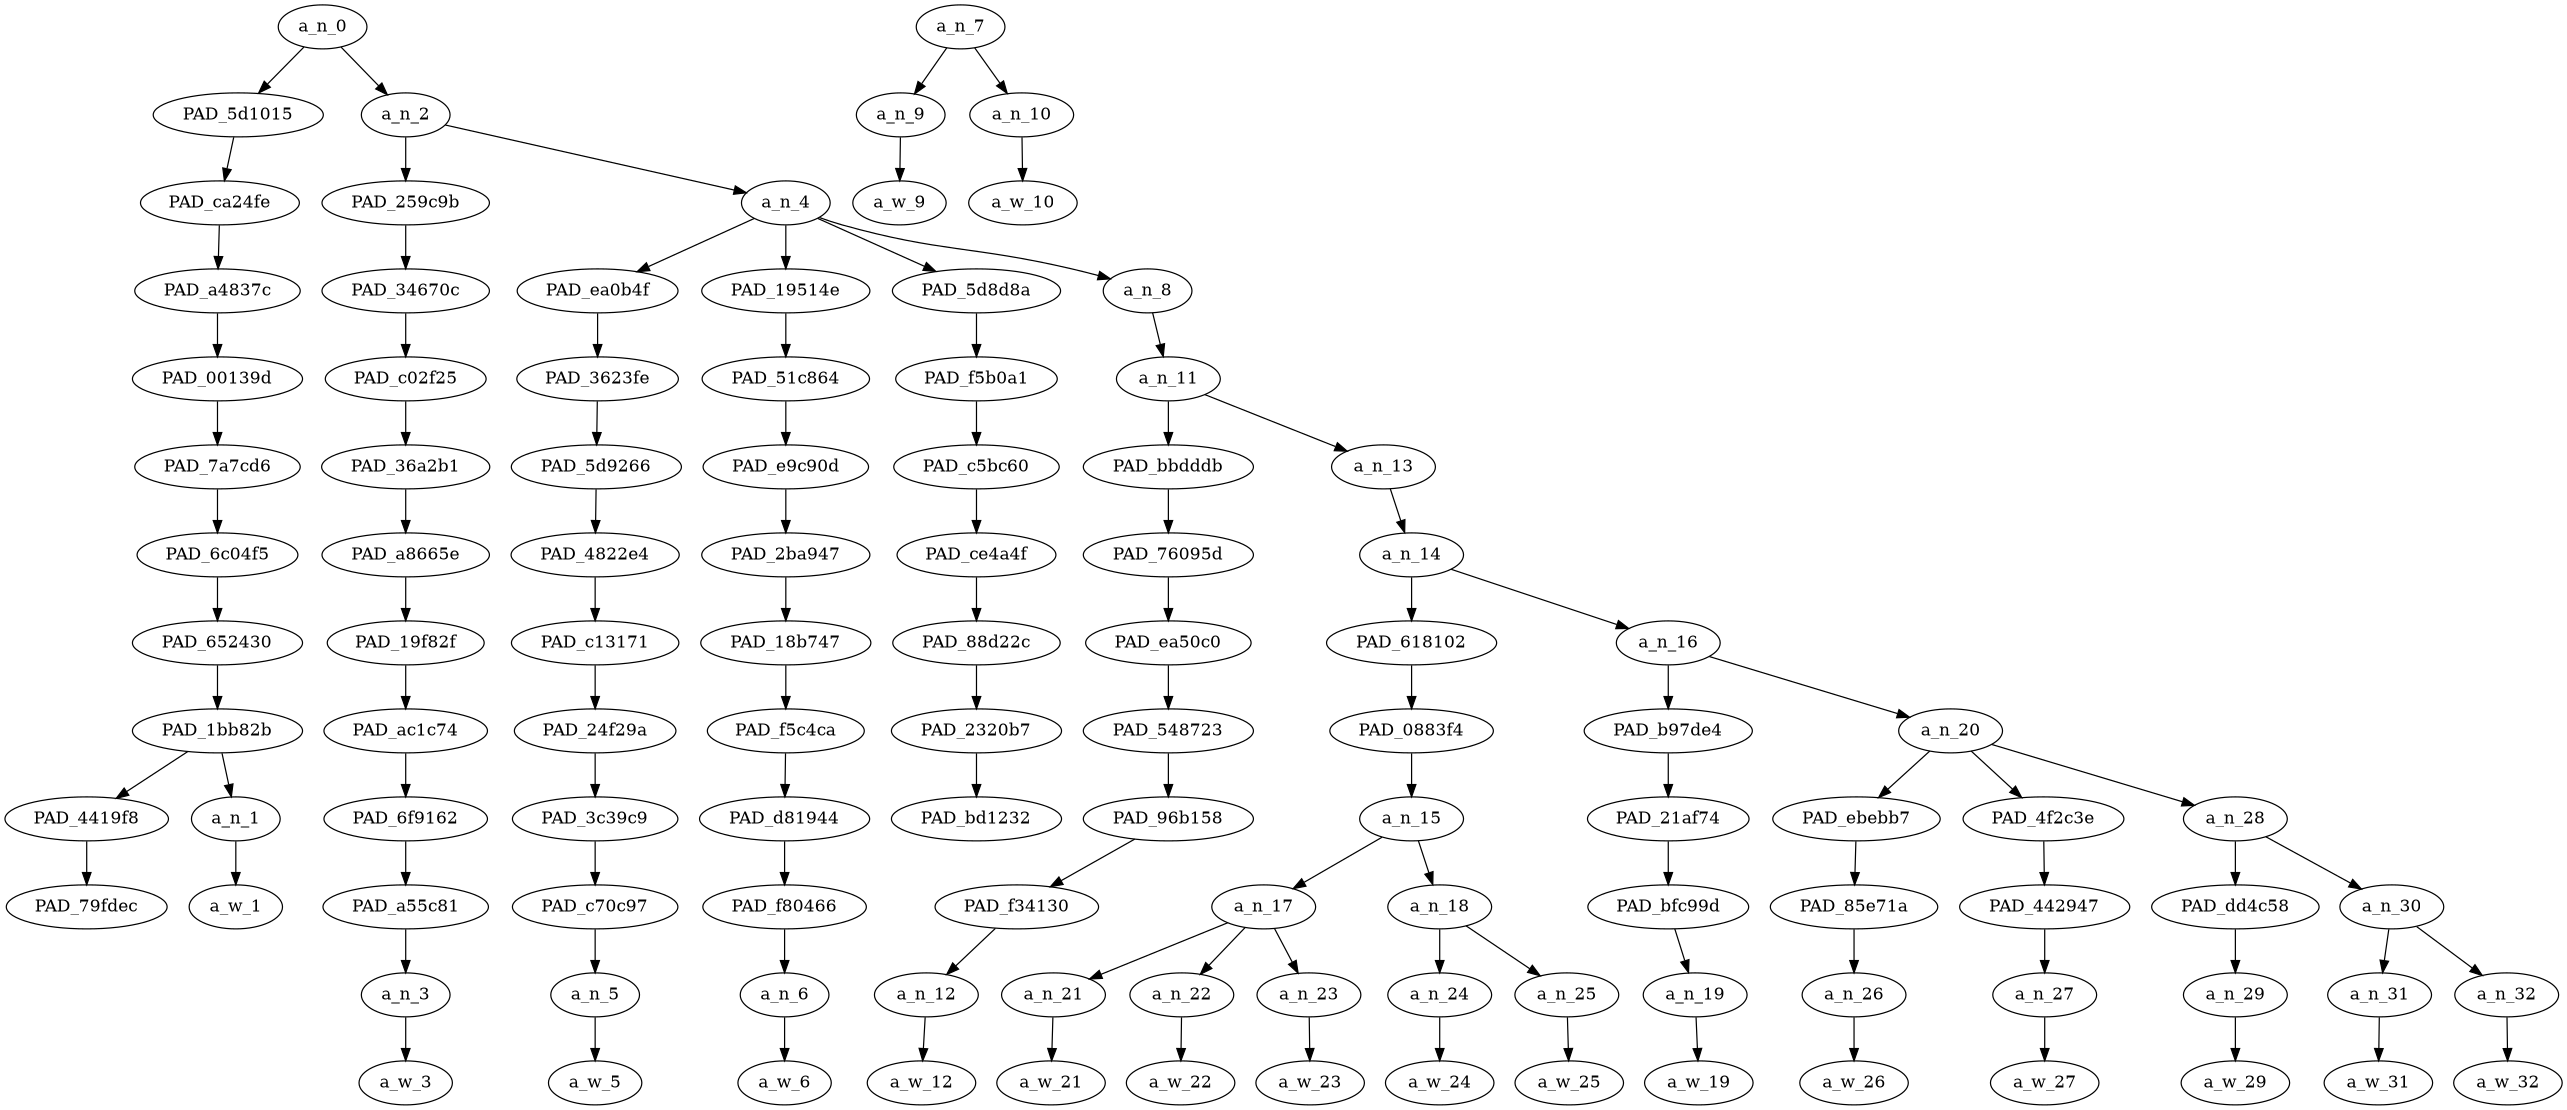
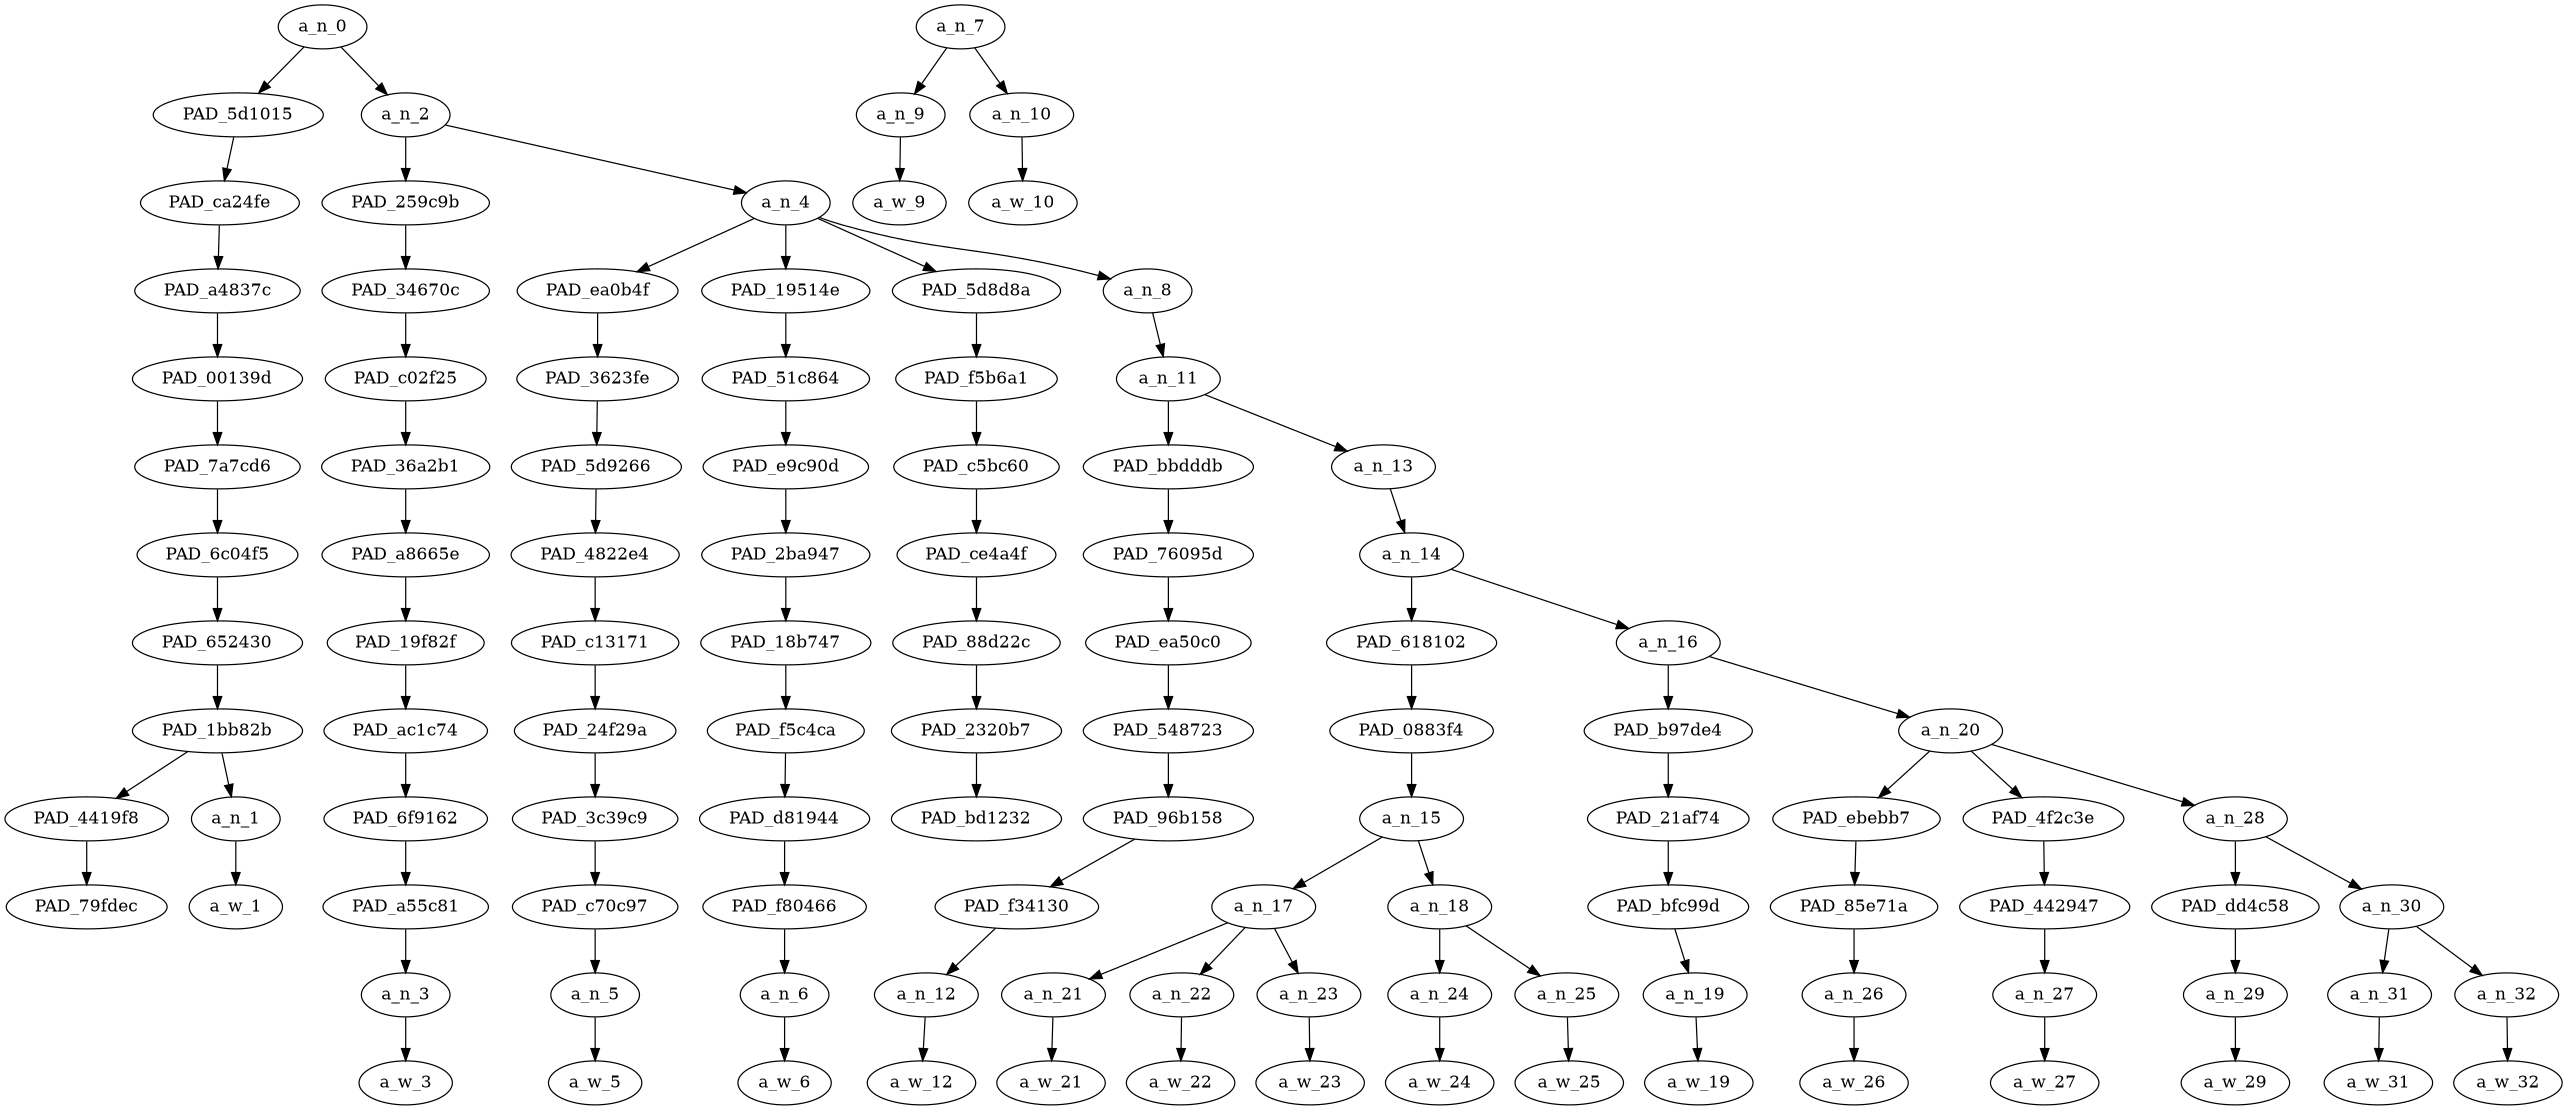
(976, 379) -> (976, 379)
